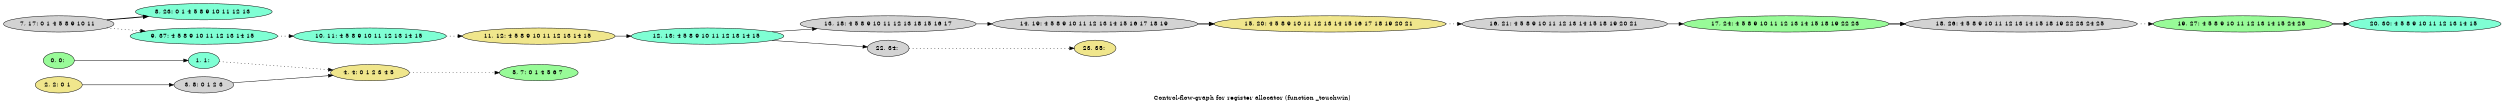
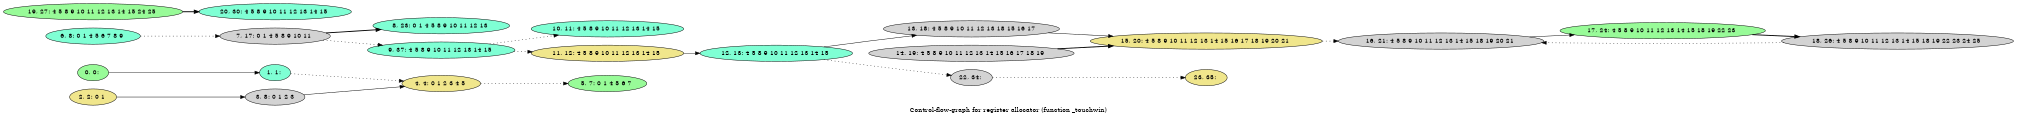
(982, 24) -> (1078, 34)
(2143, 24) -> (1665, 43)
none -> (93, 36)
(452, 36) -> (521, 52)
(817, 44) -> (885, 68)
